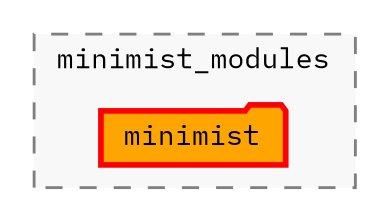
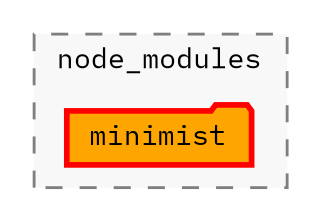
(195, 61) -> (161, 61)
